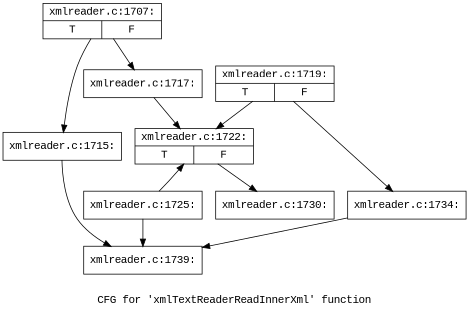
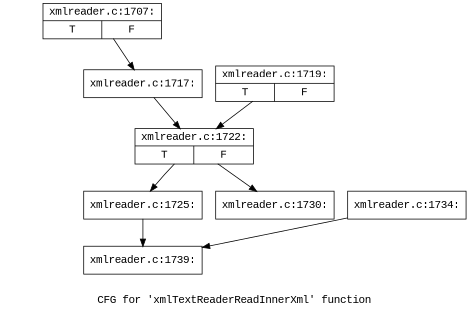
(340, 144) -> none
(62, 146) -> none
(169, 181) -> (165, 174)
